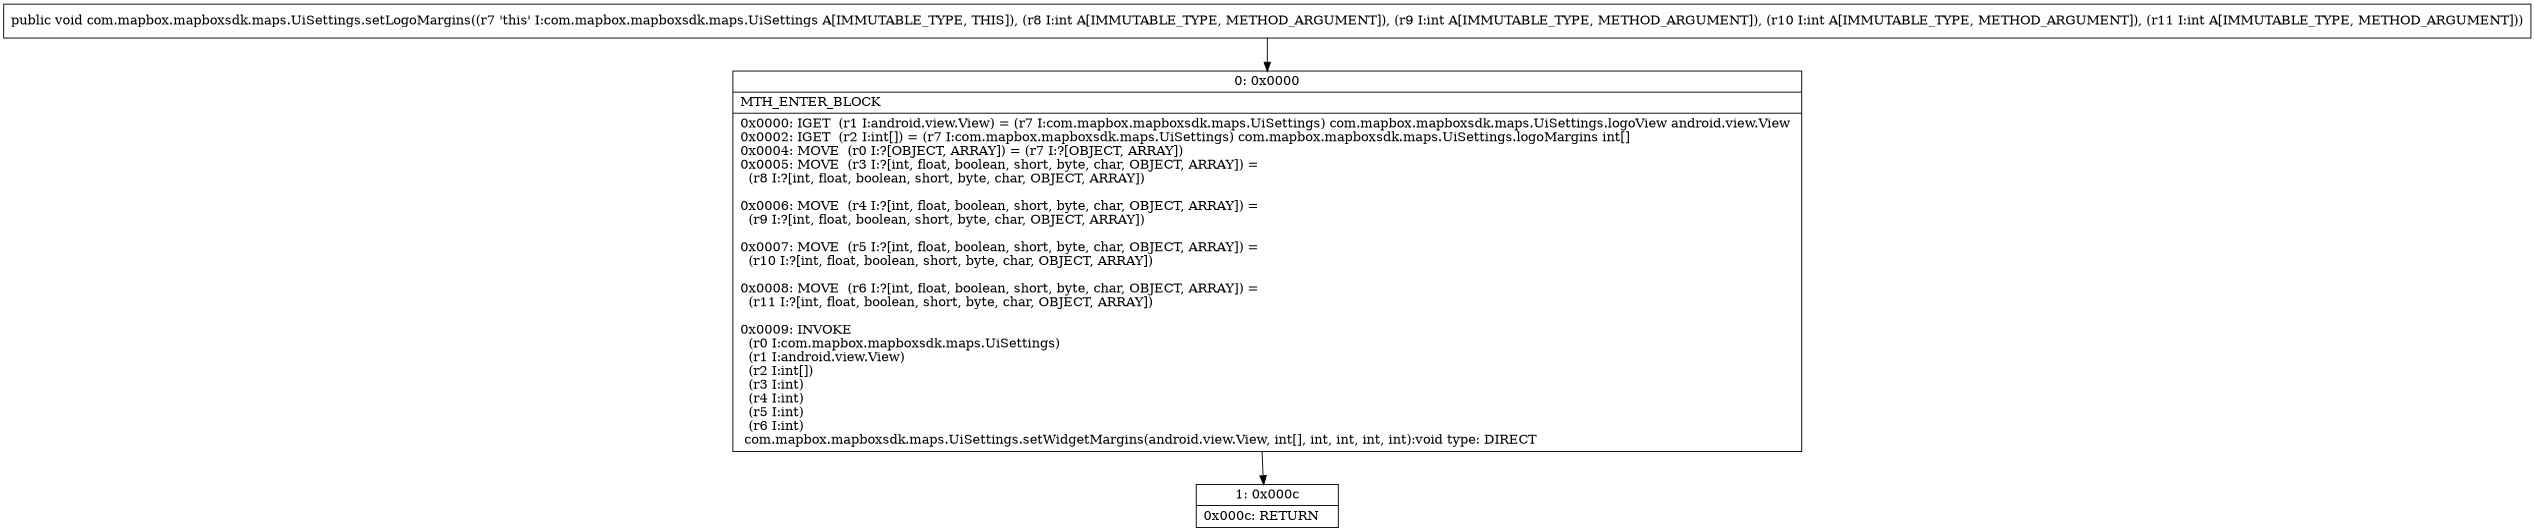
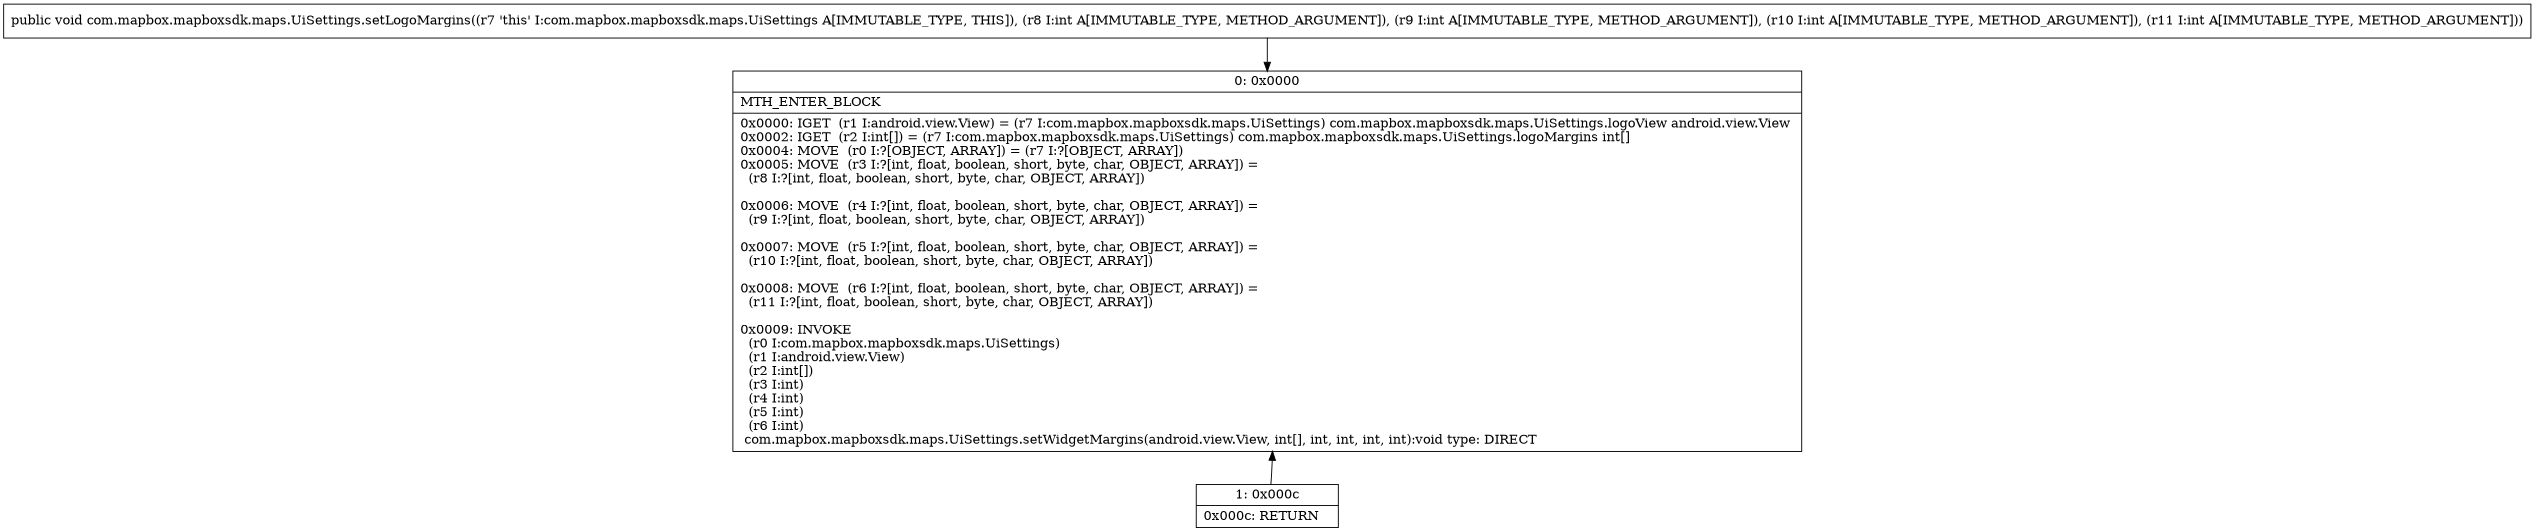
(1263, 463) -> (1272, 473)
